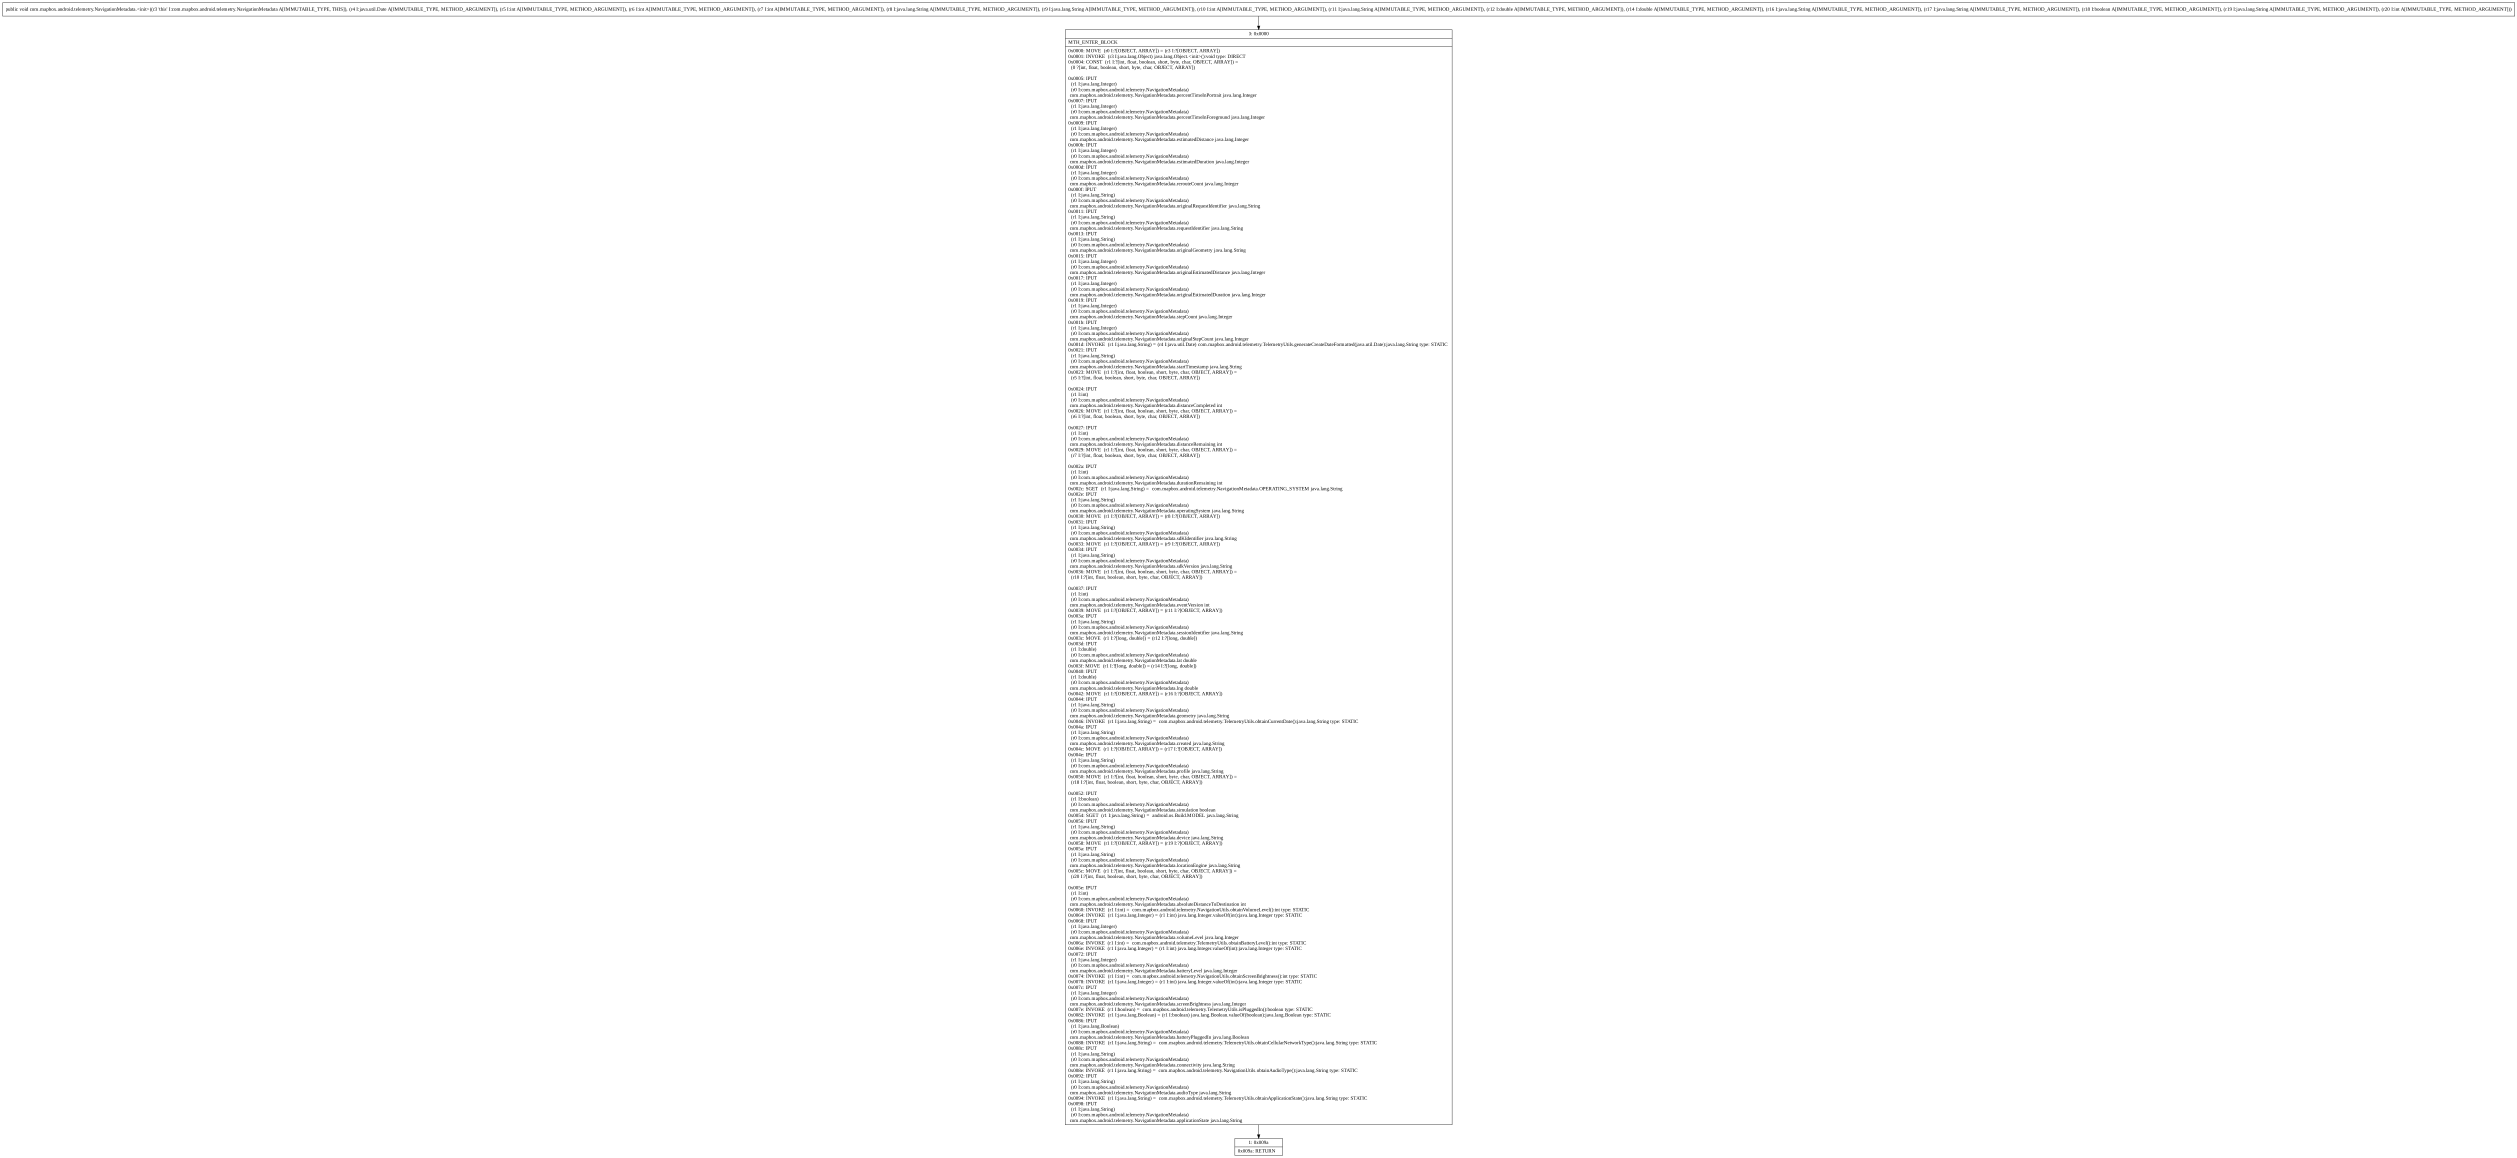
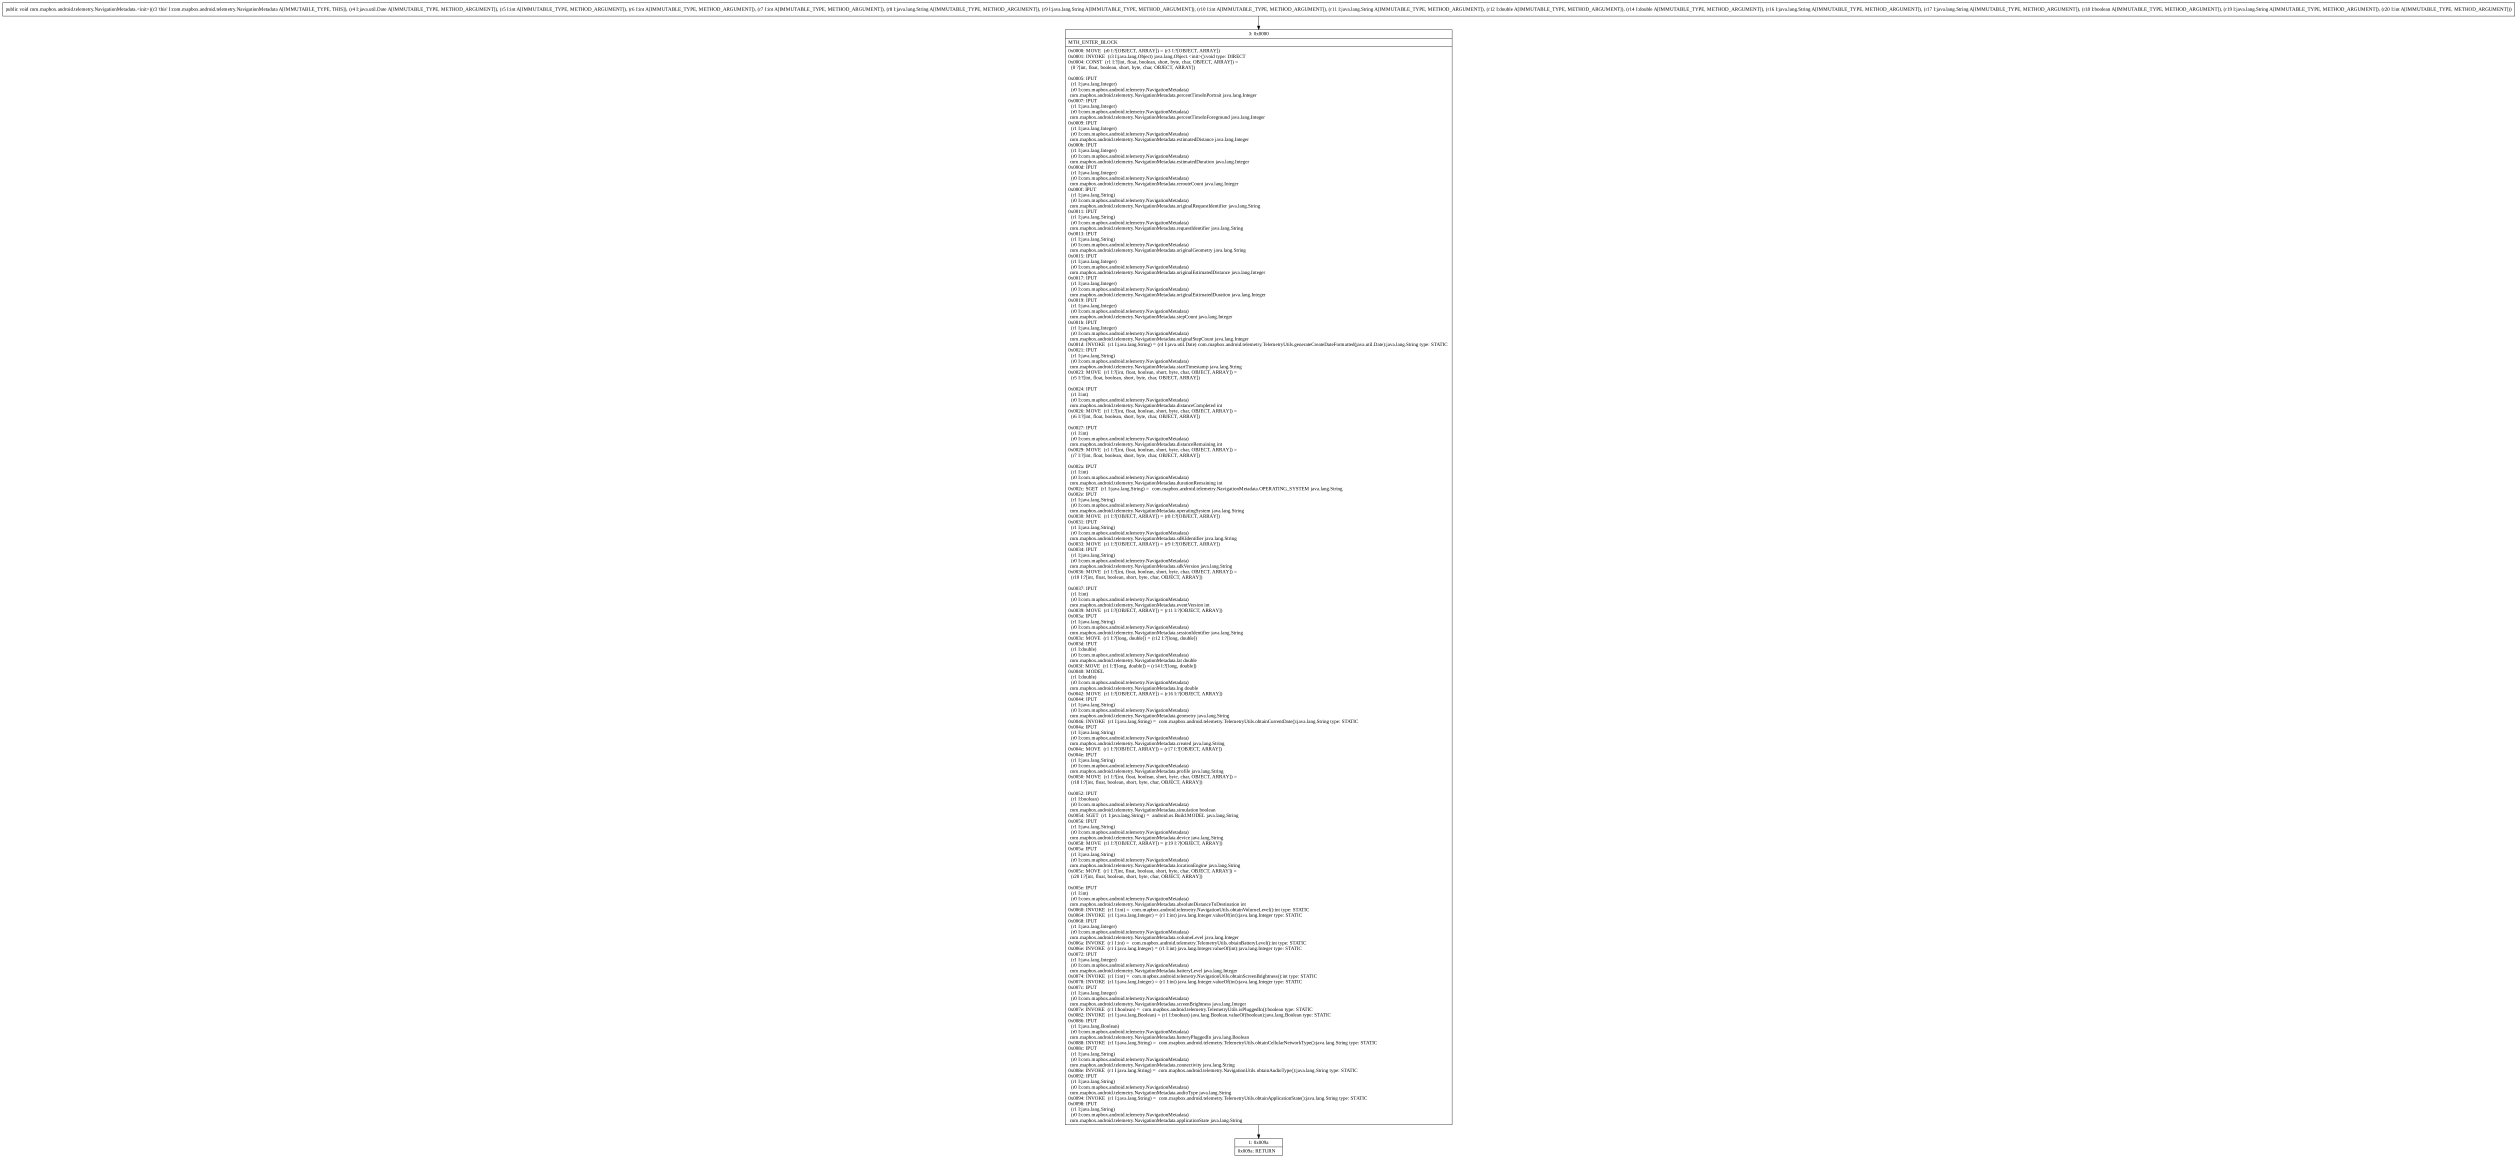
(1084, 671) -> (1088, 671)
